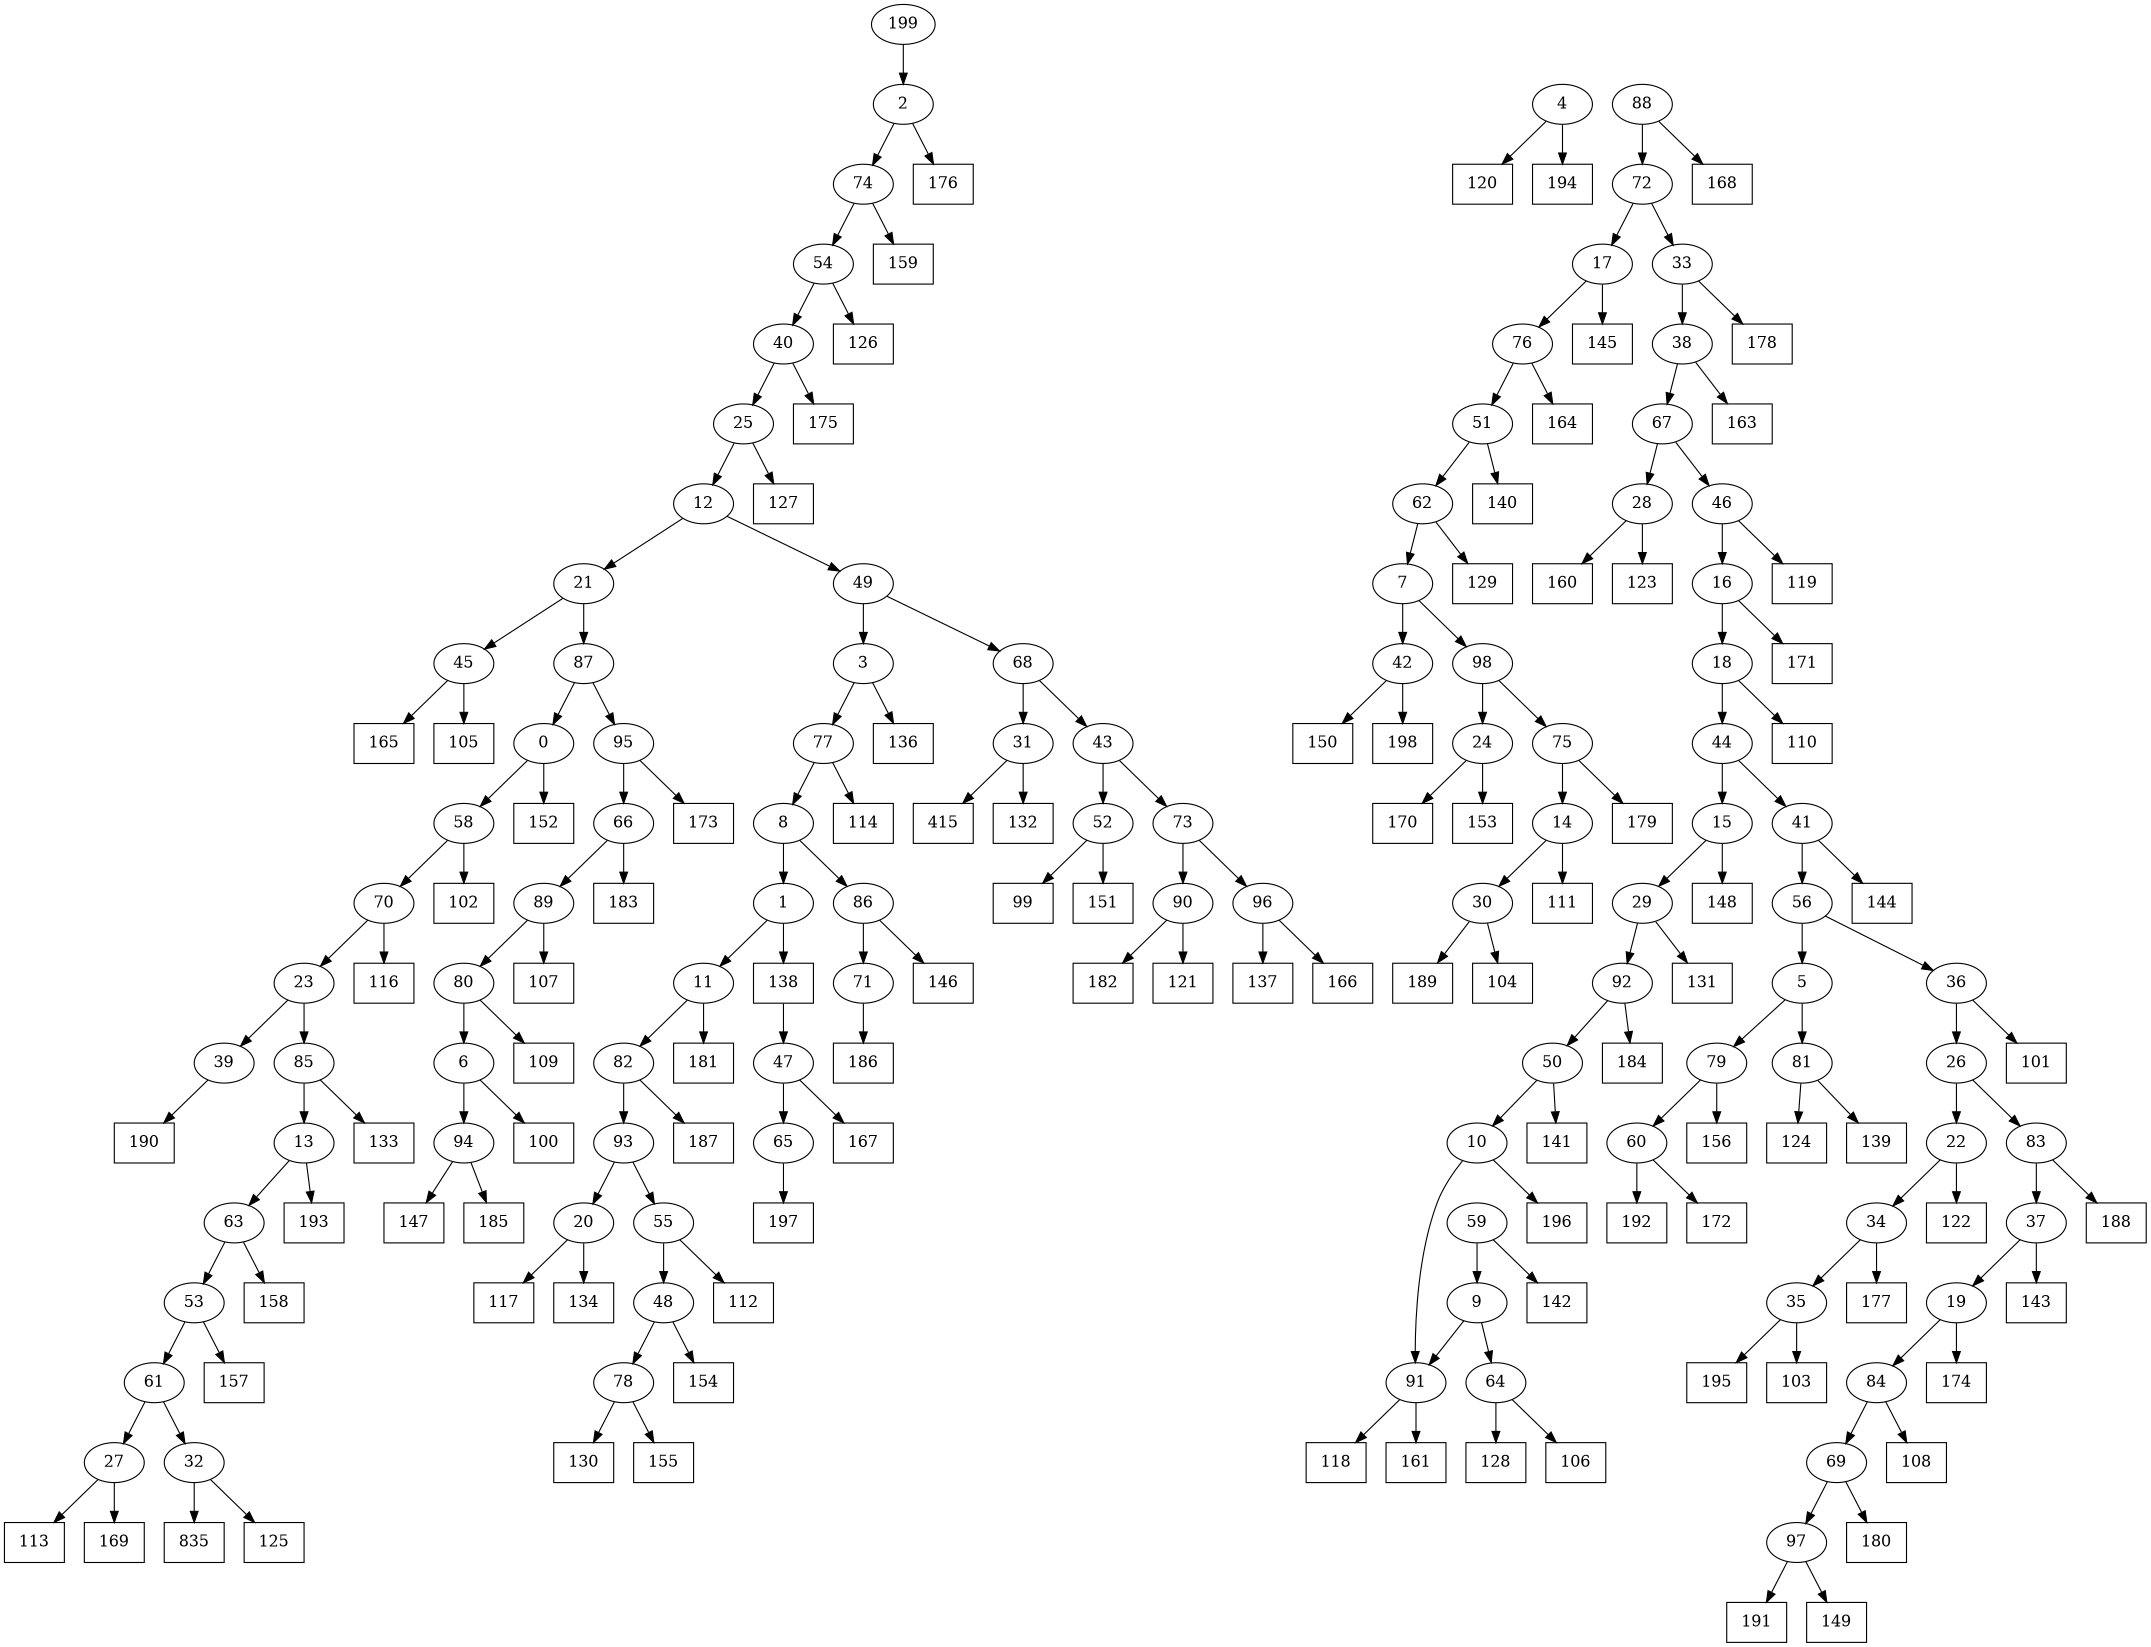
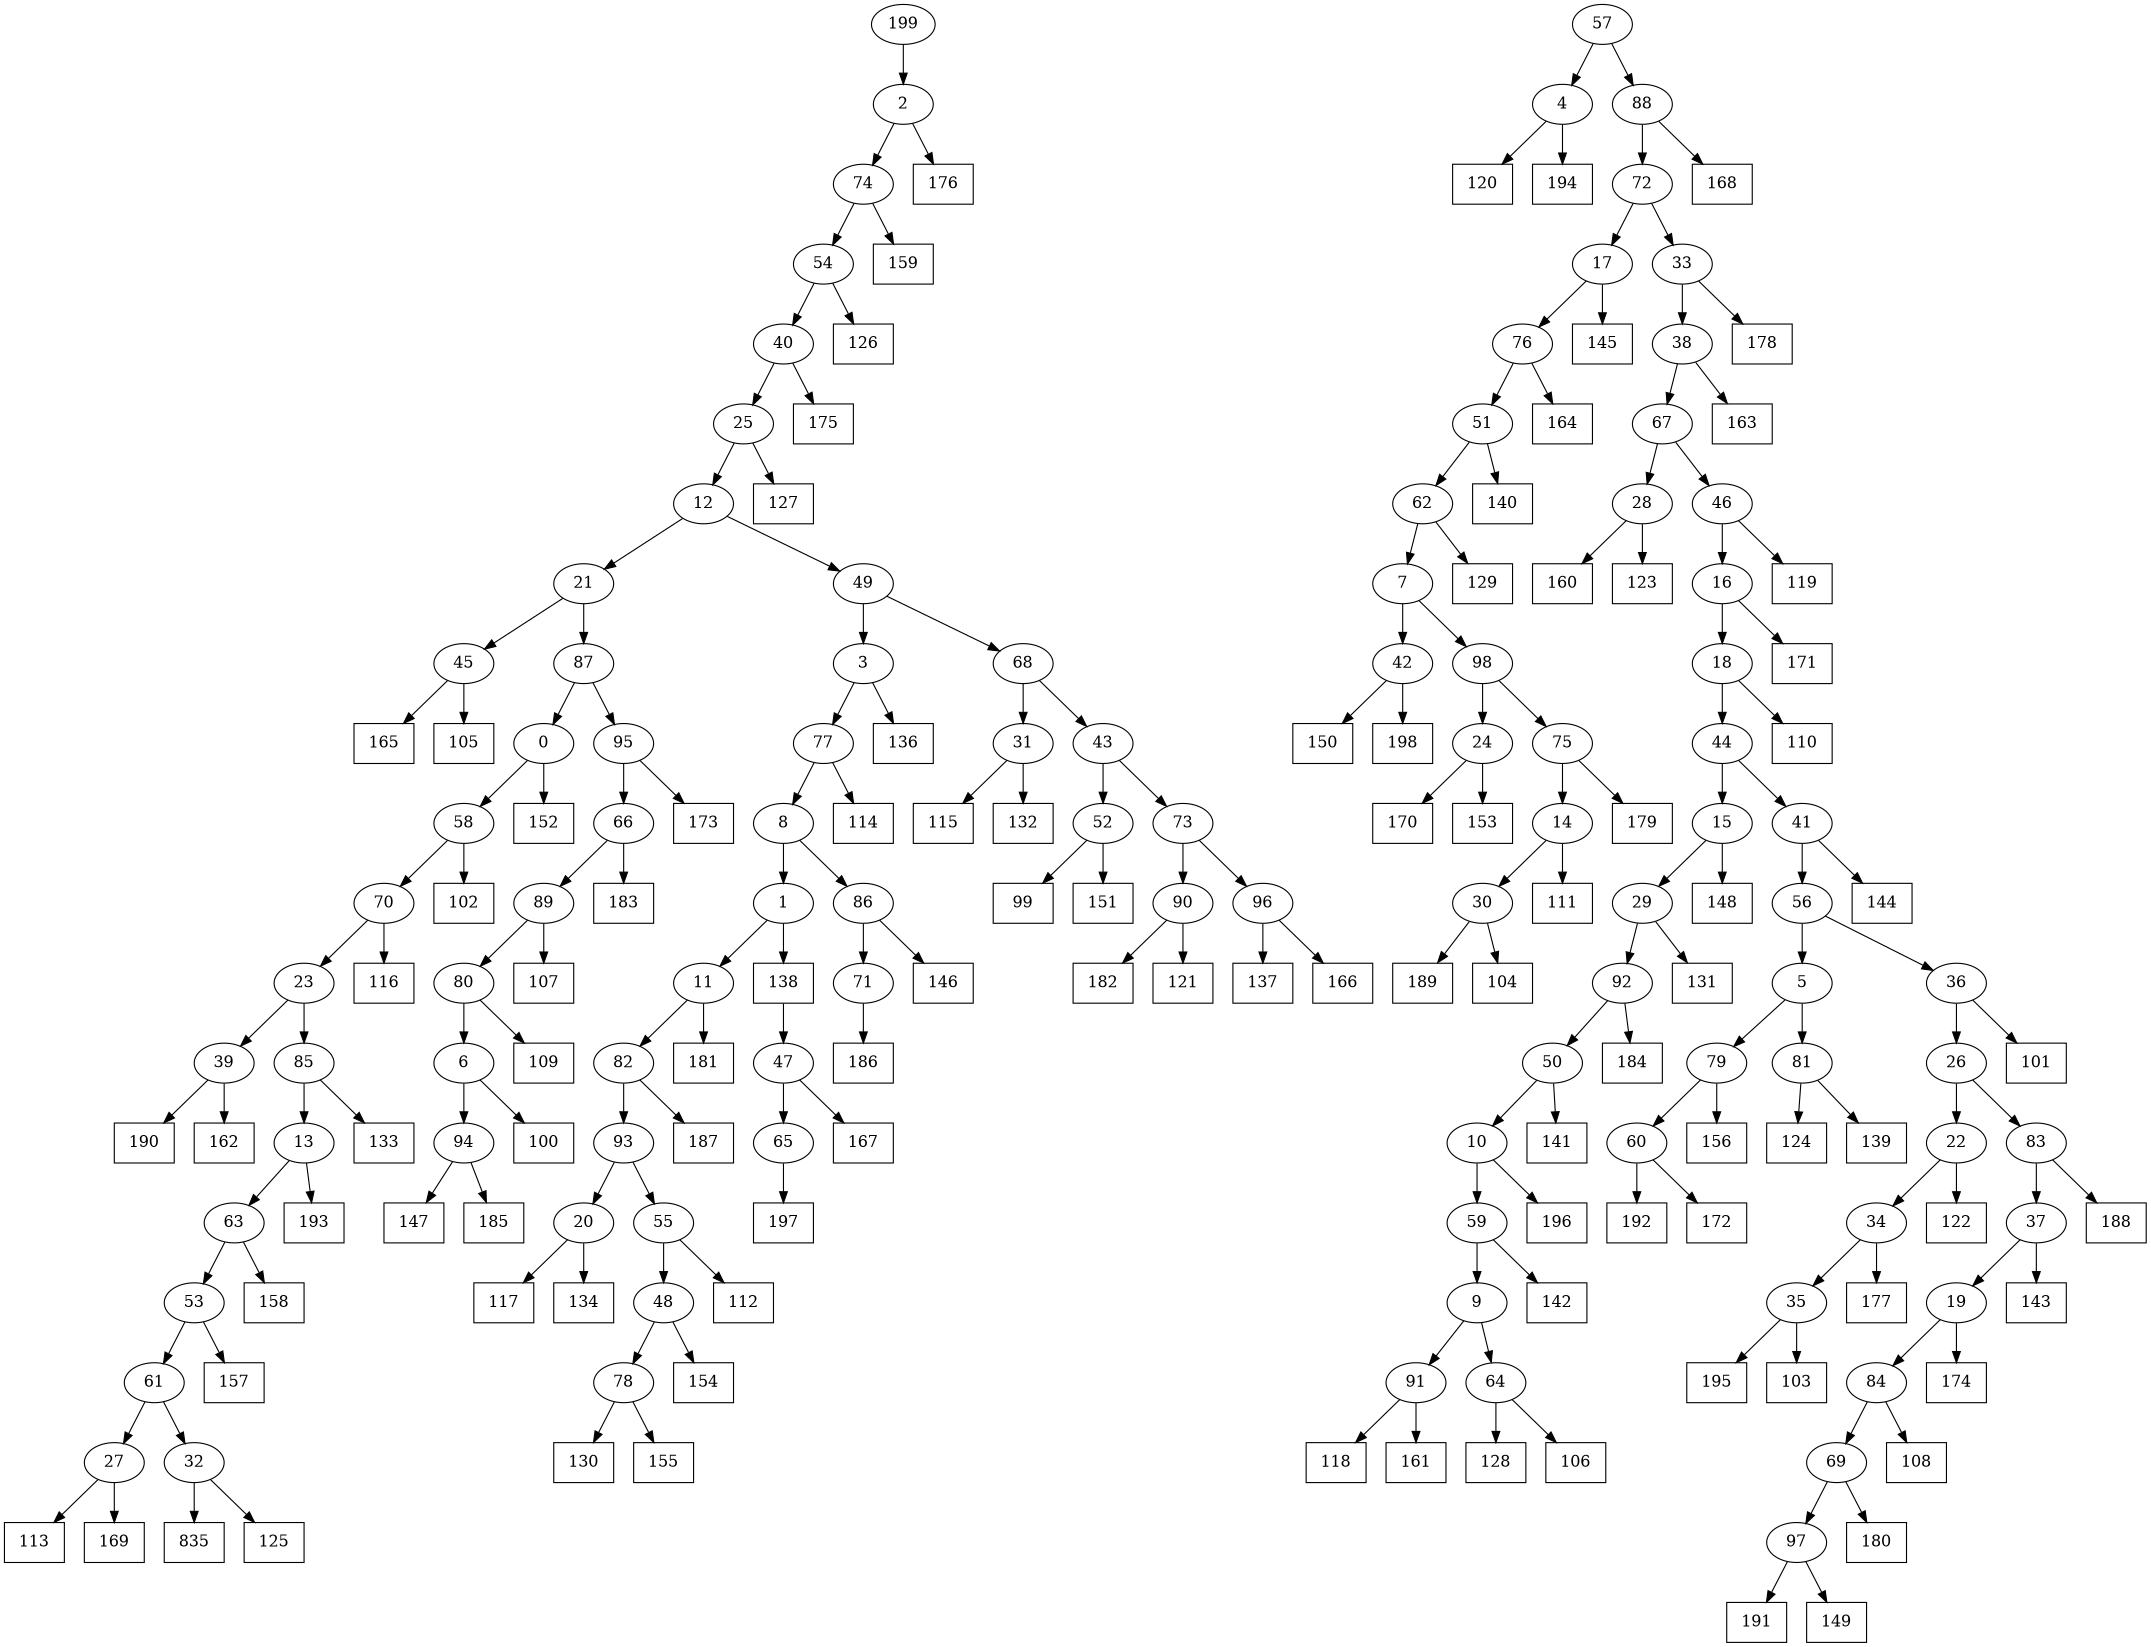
none -> (1602, 24)
(943, 823) -> (943, 823)
none -> (224, 1143)
(1424, 1252) -> (1477, 1178)
